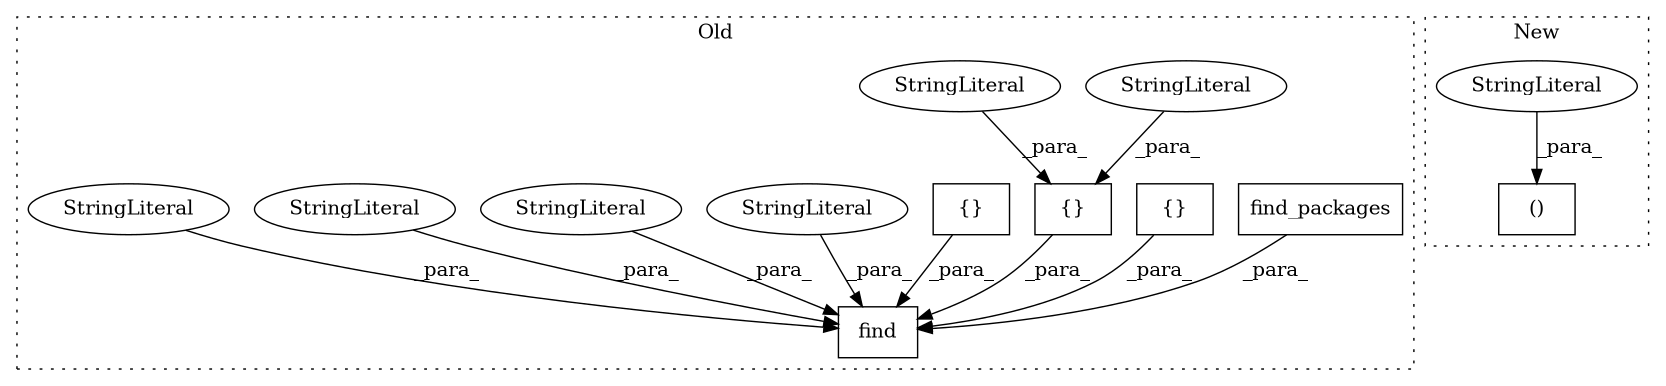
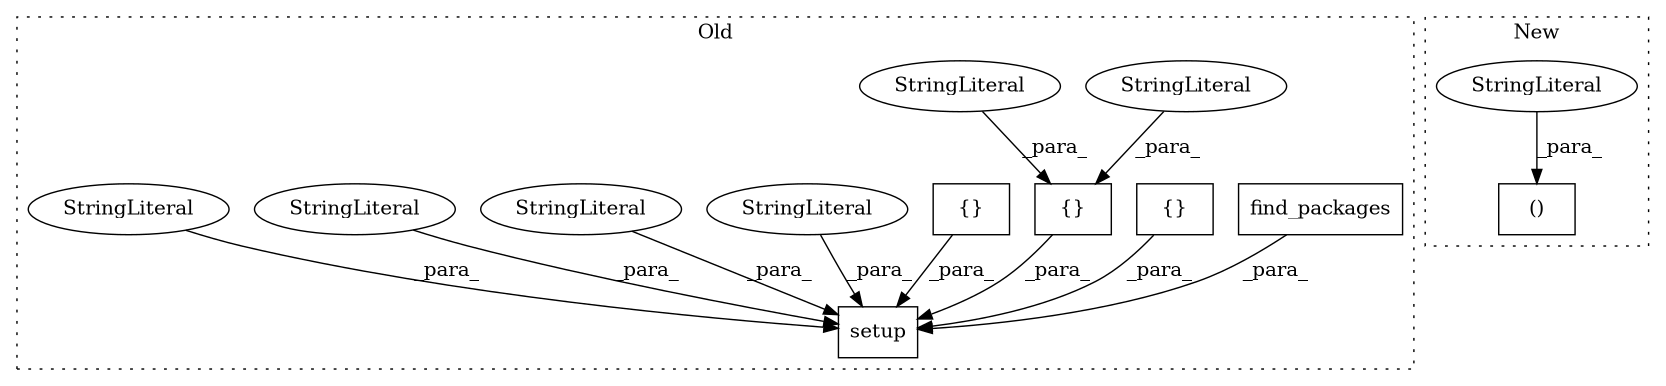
(878, 332) -> (878, 332)
